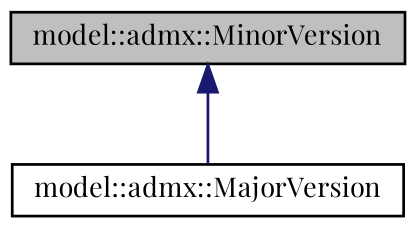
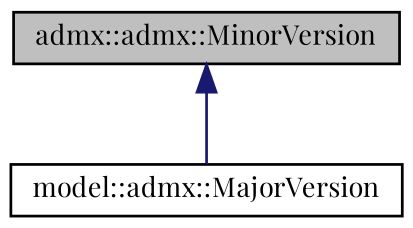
(208, 38) -> (207, 38)
